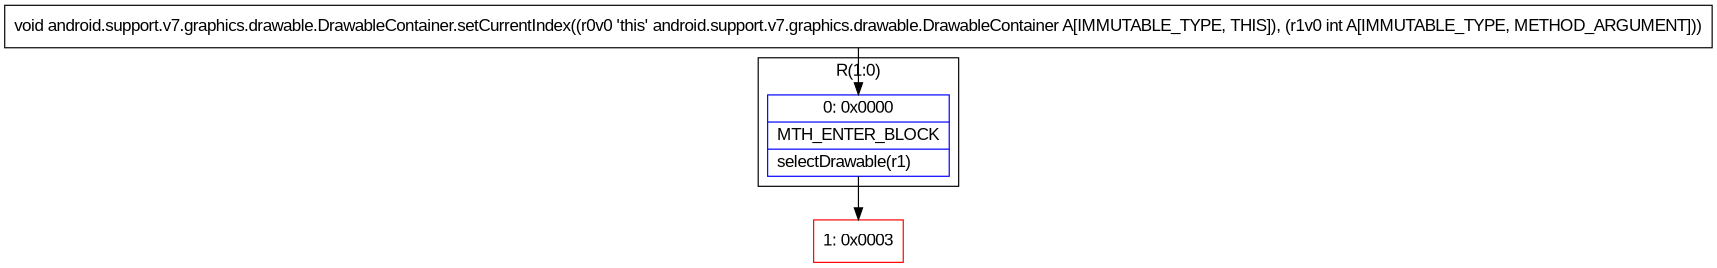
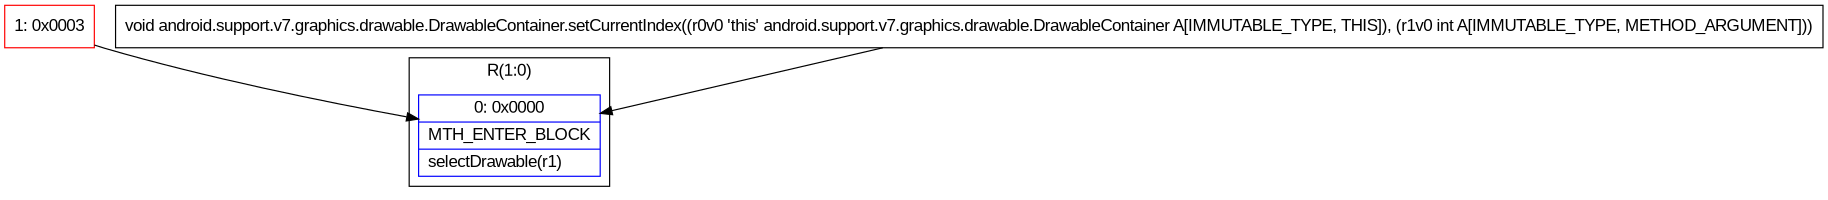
(858, 194) -> (250, 85)
